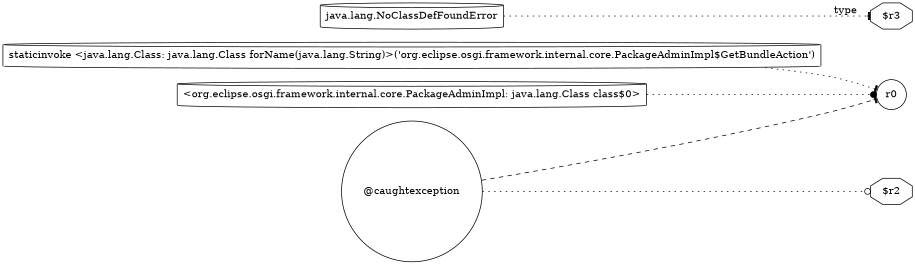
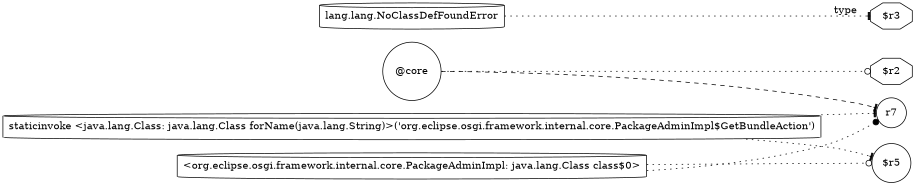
(412, 16) -> (412, 16)
(891, 95) -> (891, 113)
none -> (891, 163)
(412, 191) -> (412, 71)
